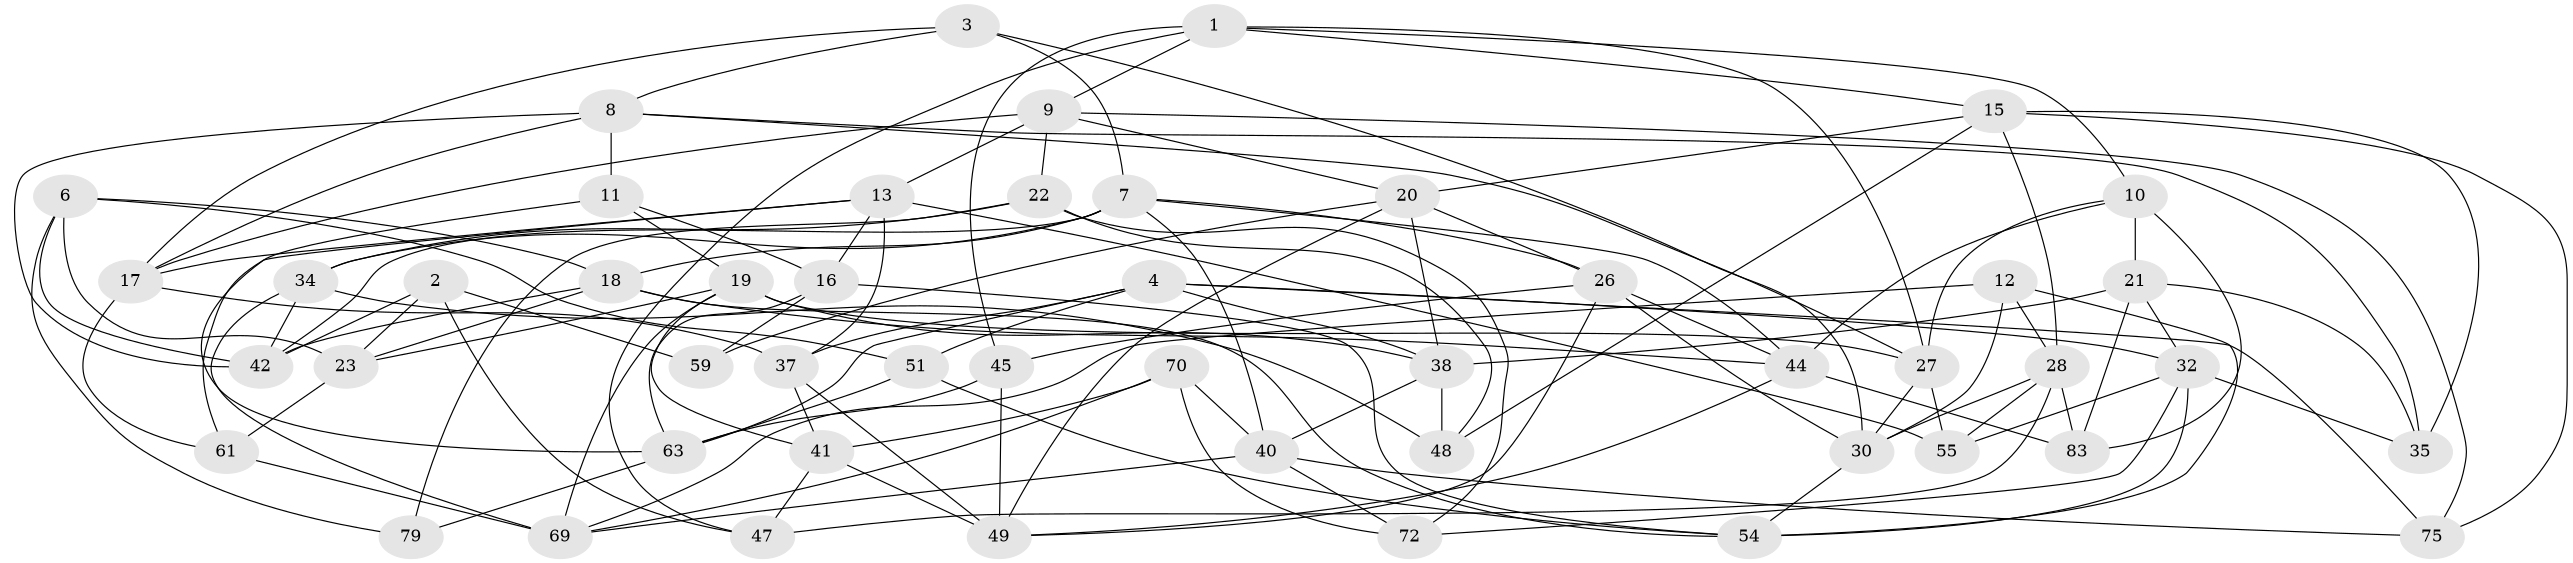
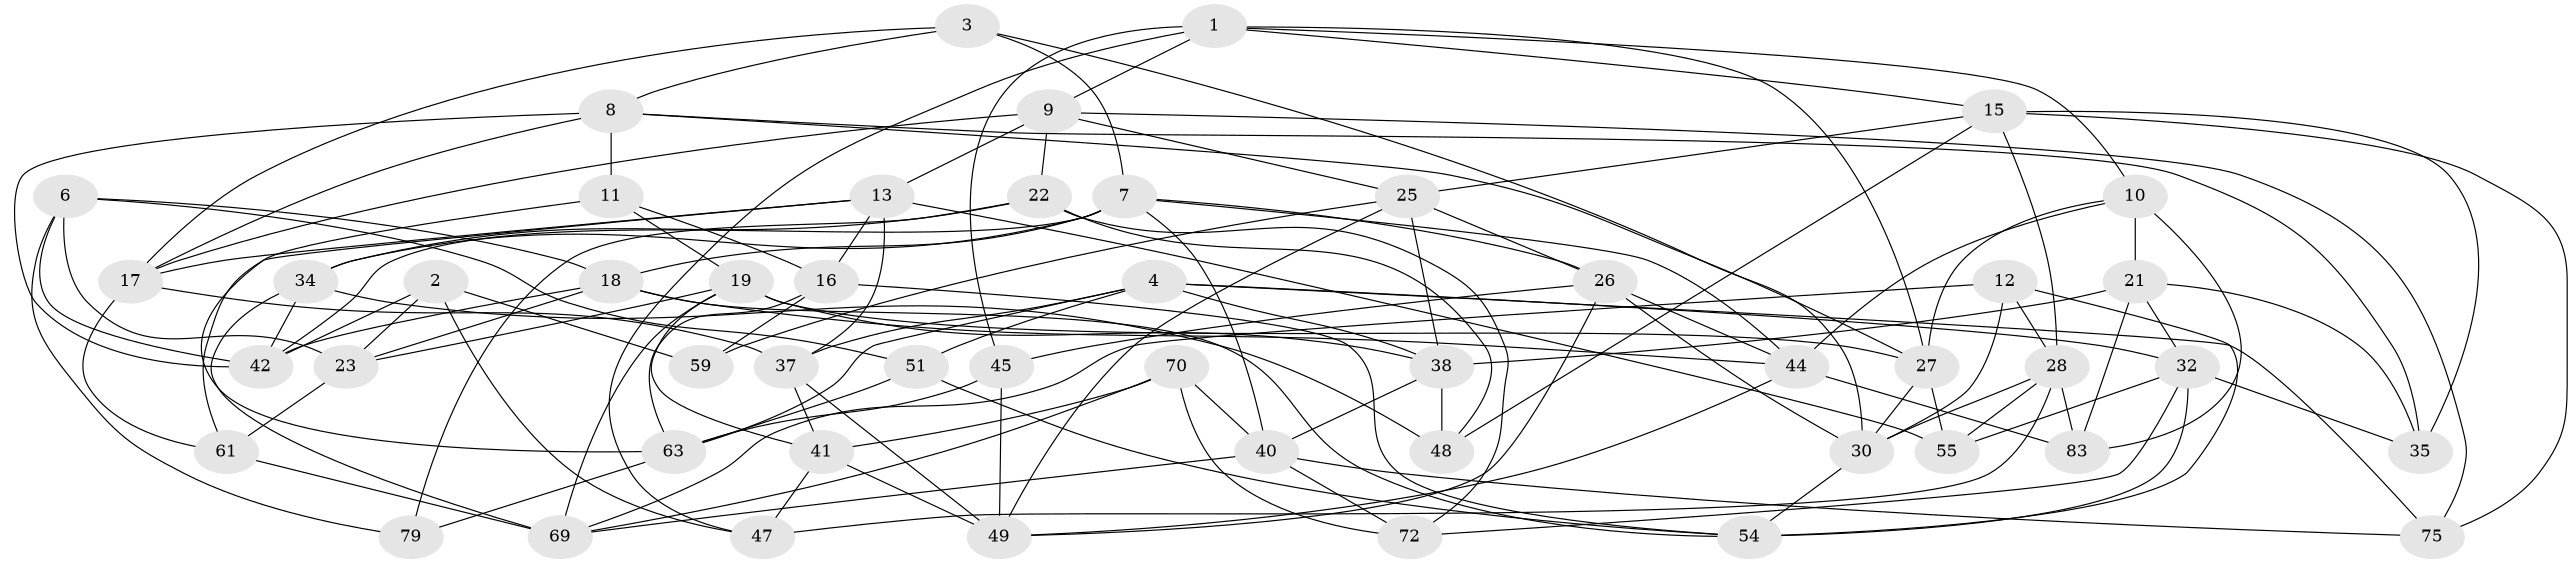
(1408, 196) -> (1408, 196)
